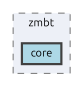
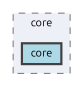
(42, 24) -> (42, 24)
